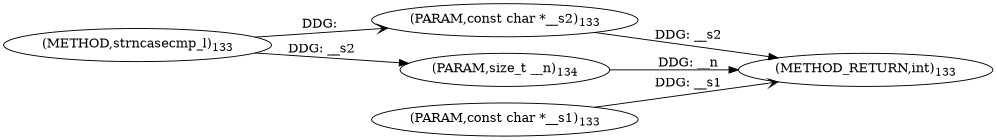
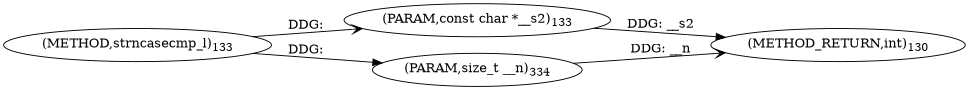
(322, 49) -> (308, 50)
(567, 68) -> (540, 68)
(946, 68) -> (918, 44)
(669, 70) -> (645, 58)
(505, 120) -> none
